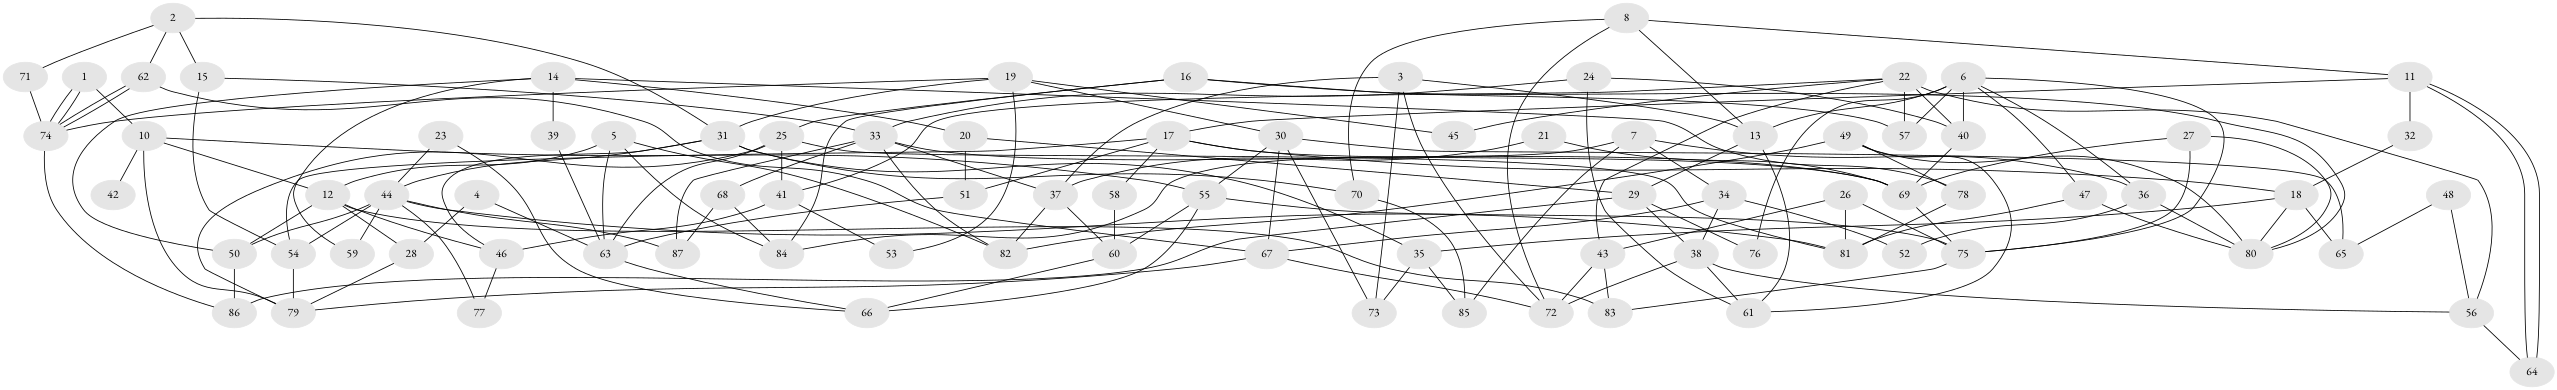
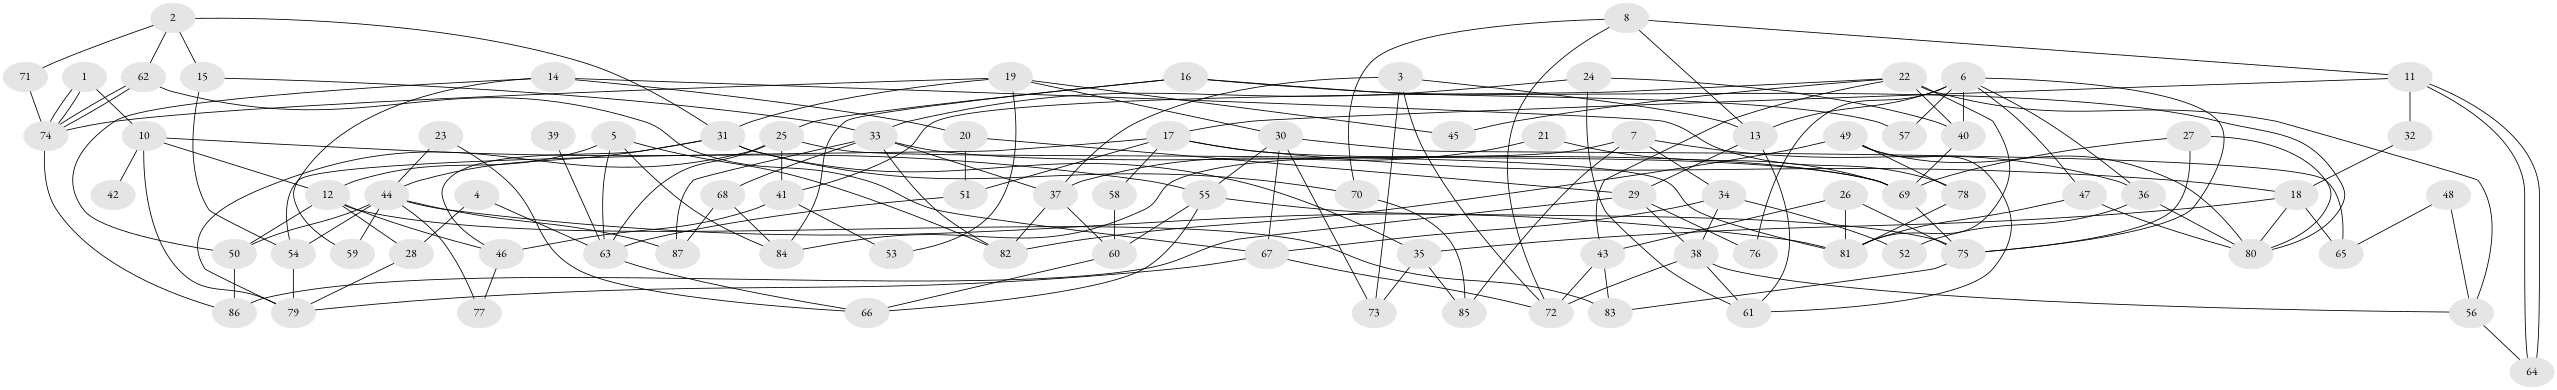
(553, 107) -> none
(1904, 107) -> (2006, 188)
